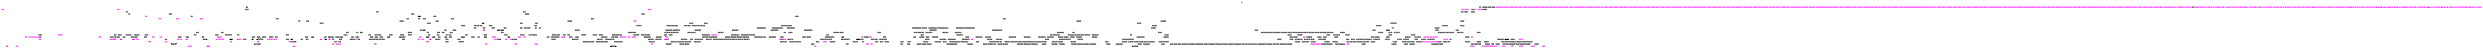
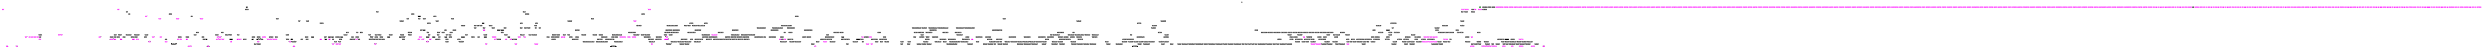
(264, 37) -> (264, 37)
(1175, 44) -> none
